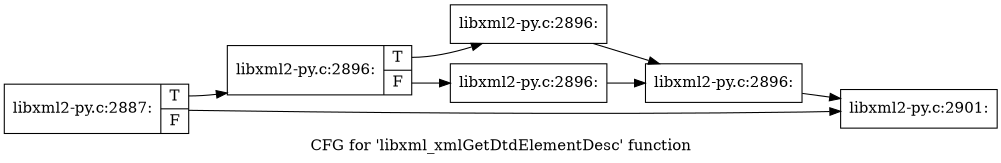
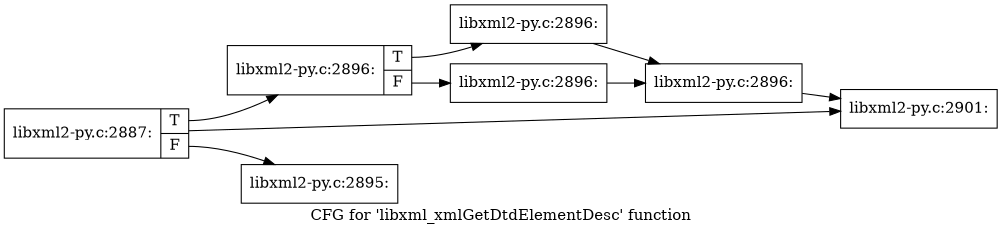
none -> (320, 184)
